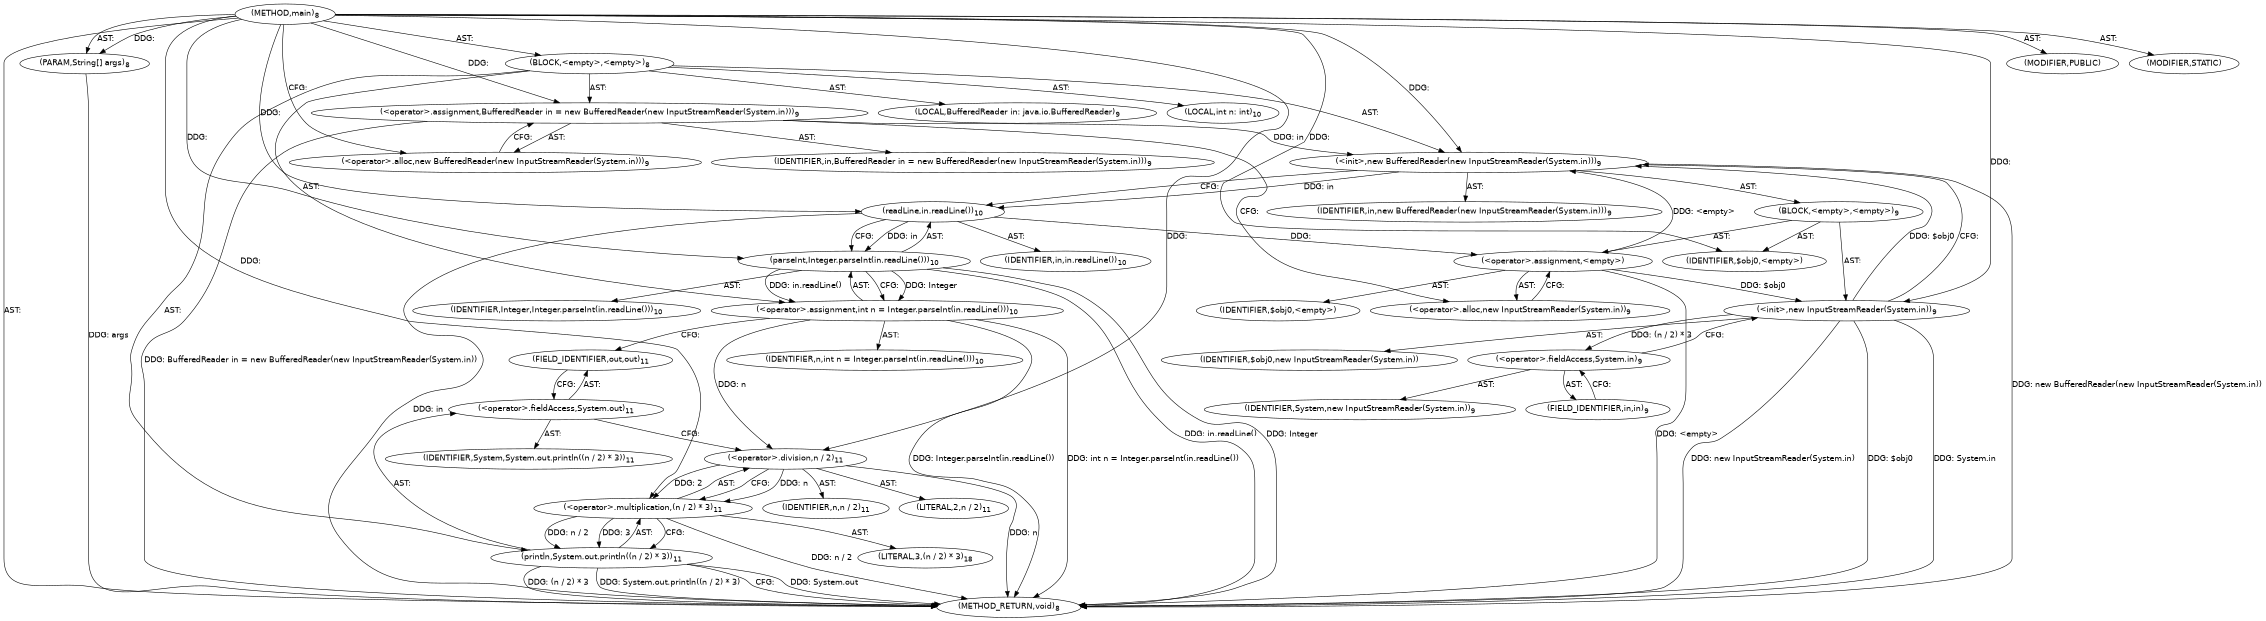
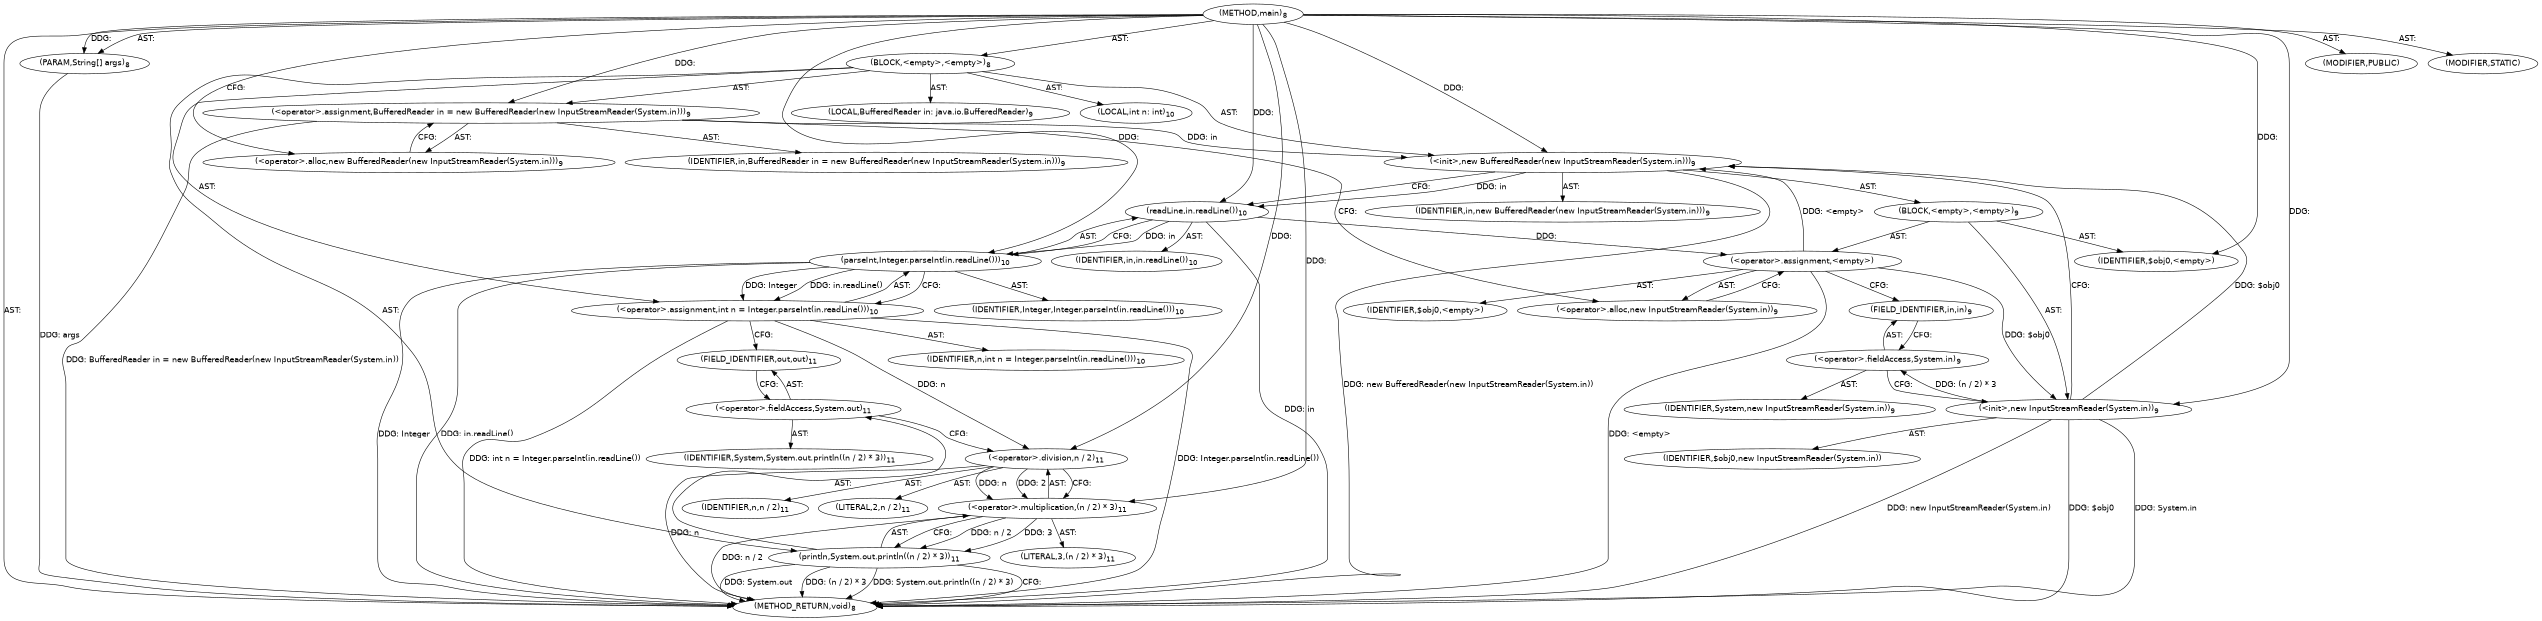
none -> (1859, 285)
(968, 557) -> (1111, 557)
